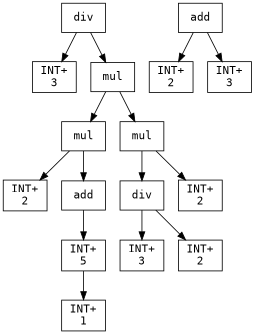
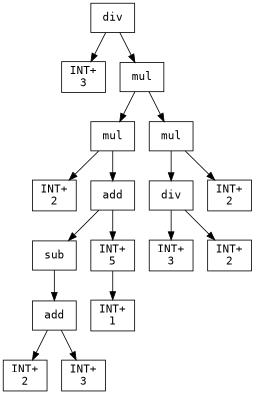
none -> (54, 256)
